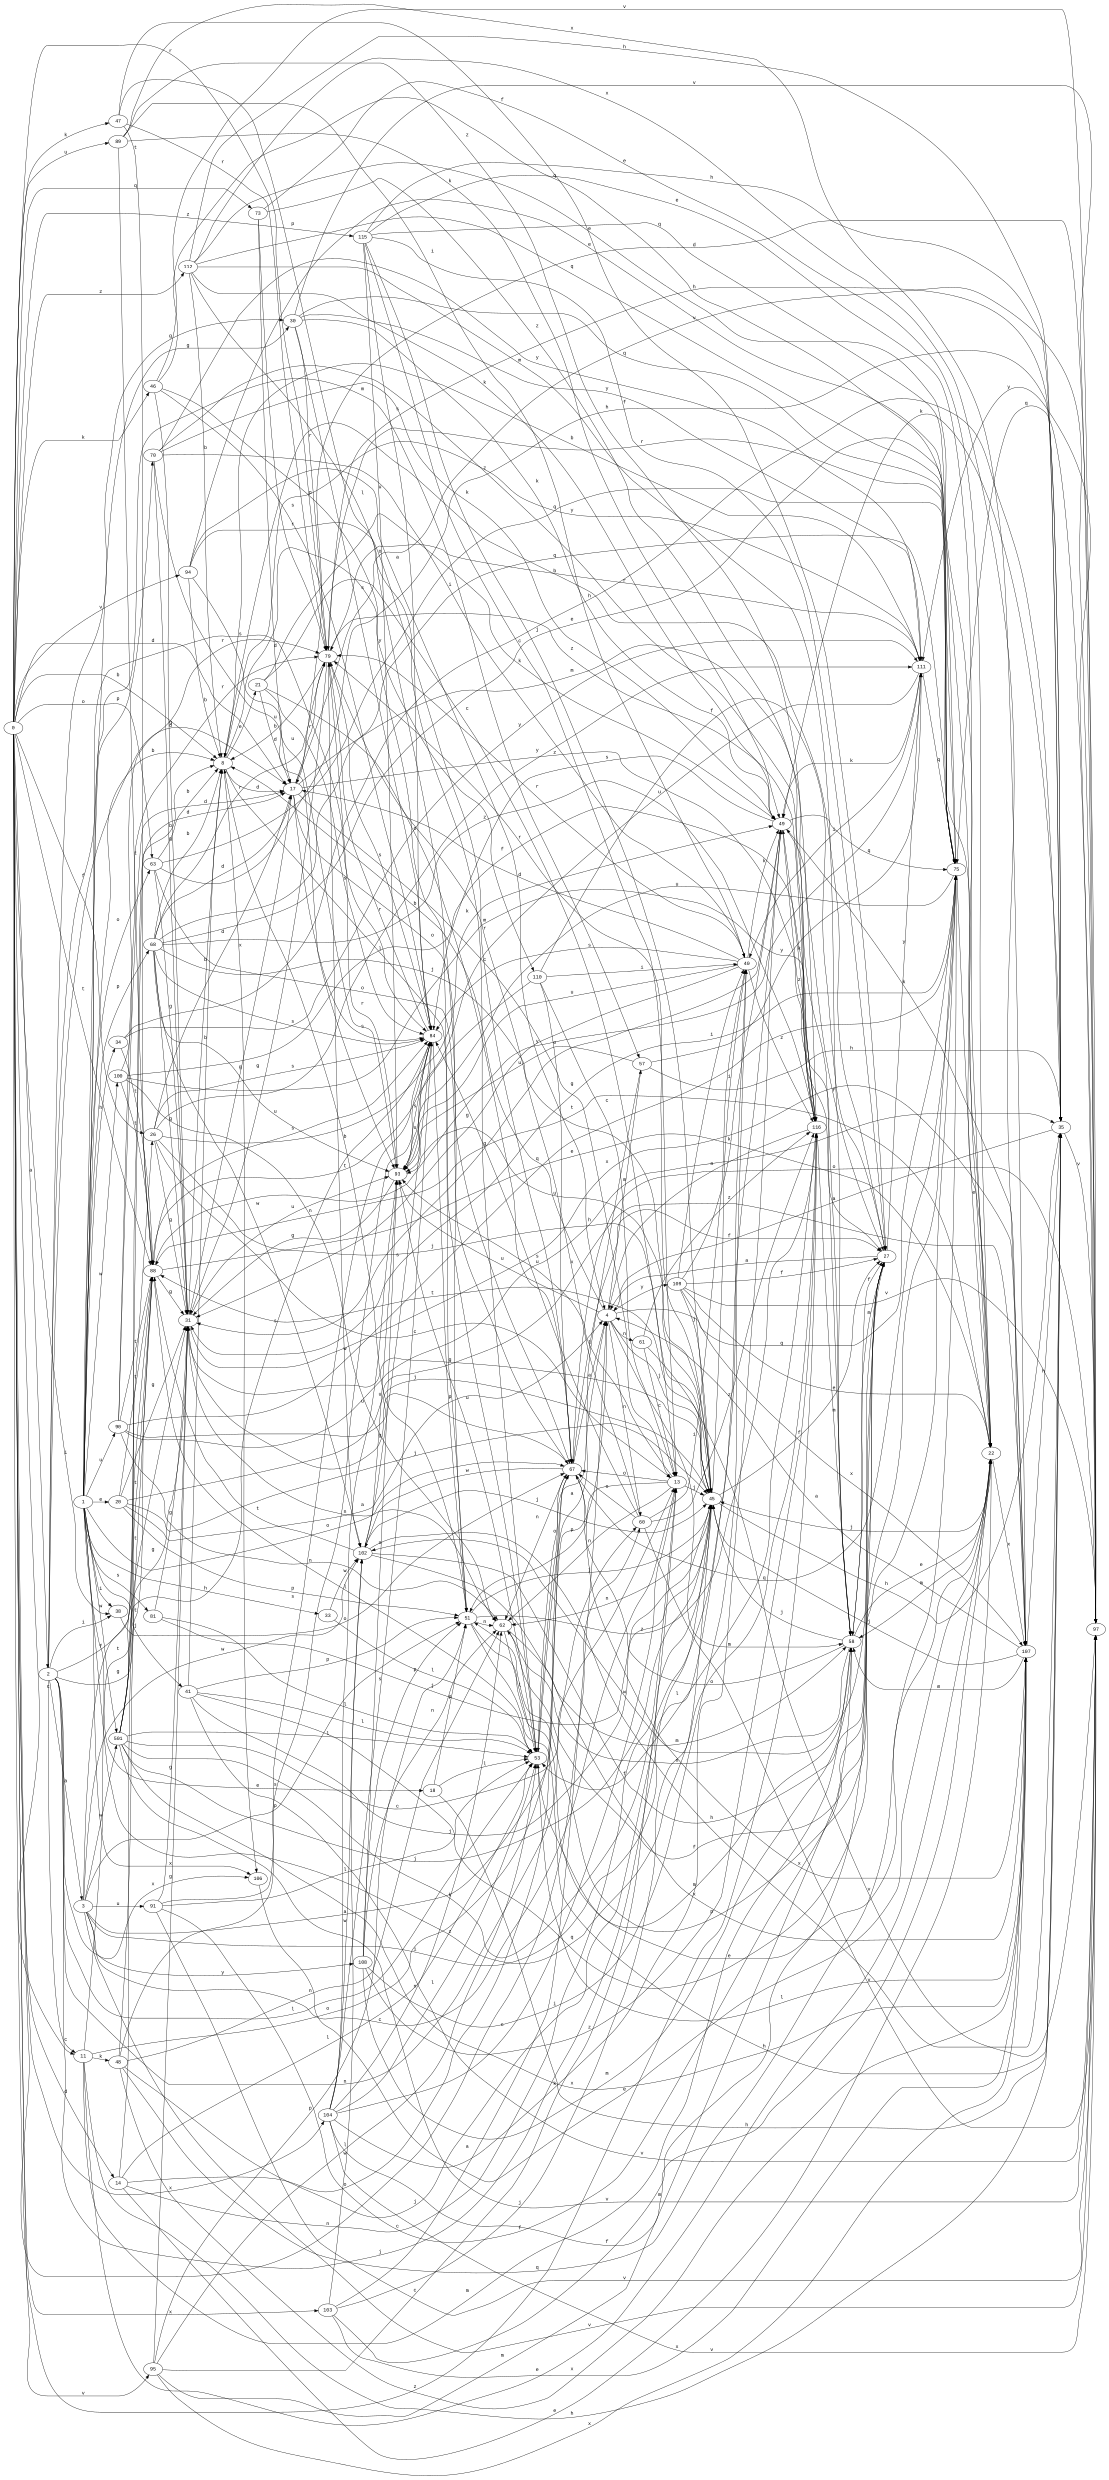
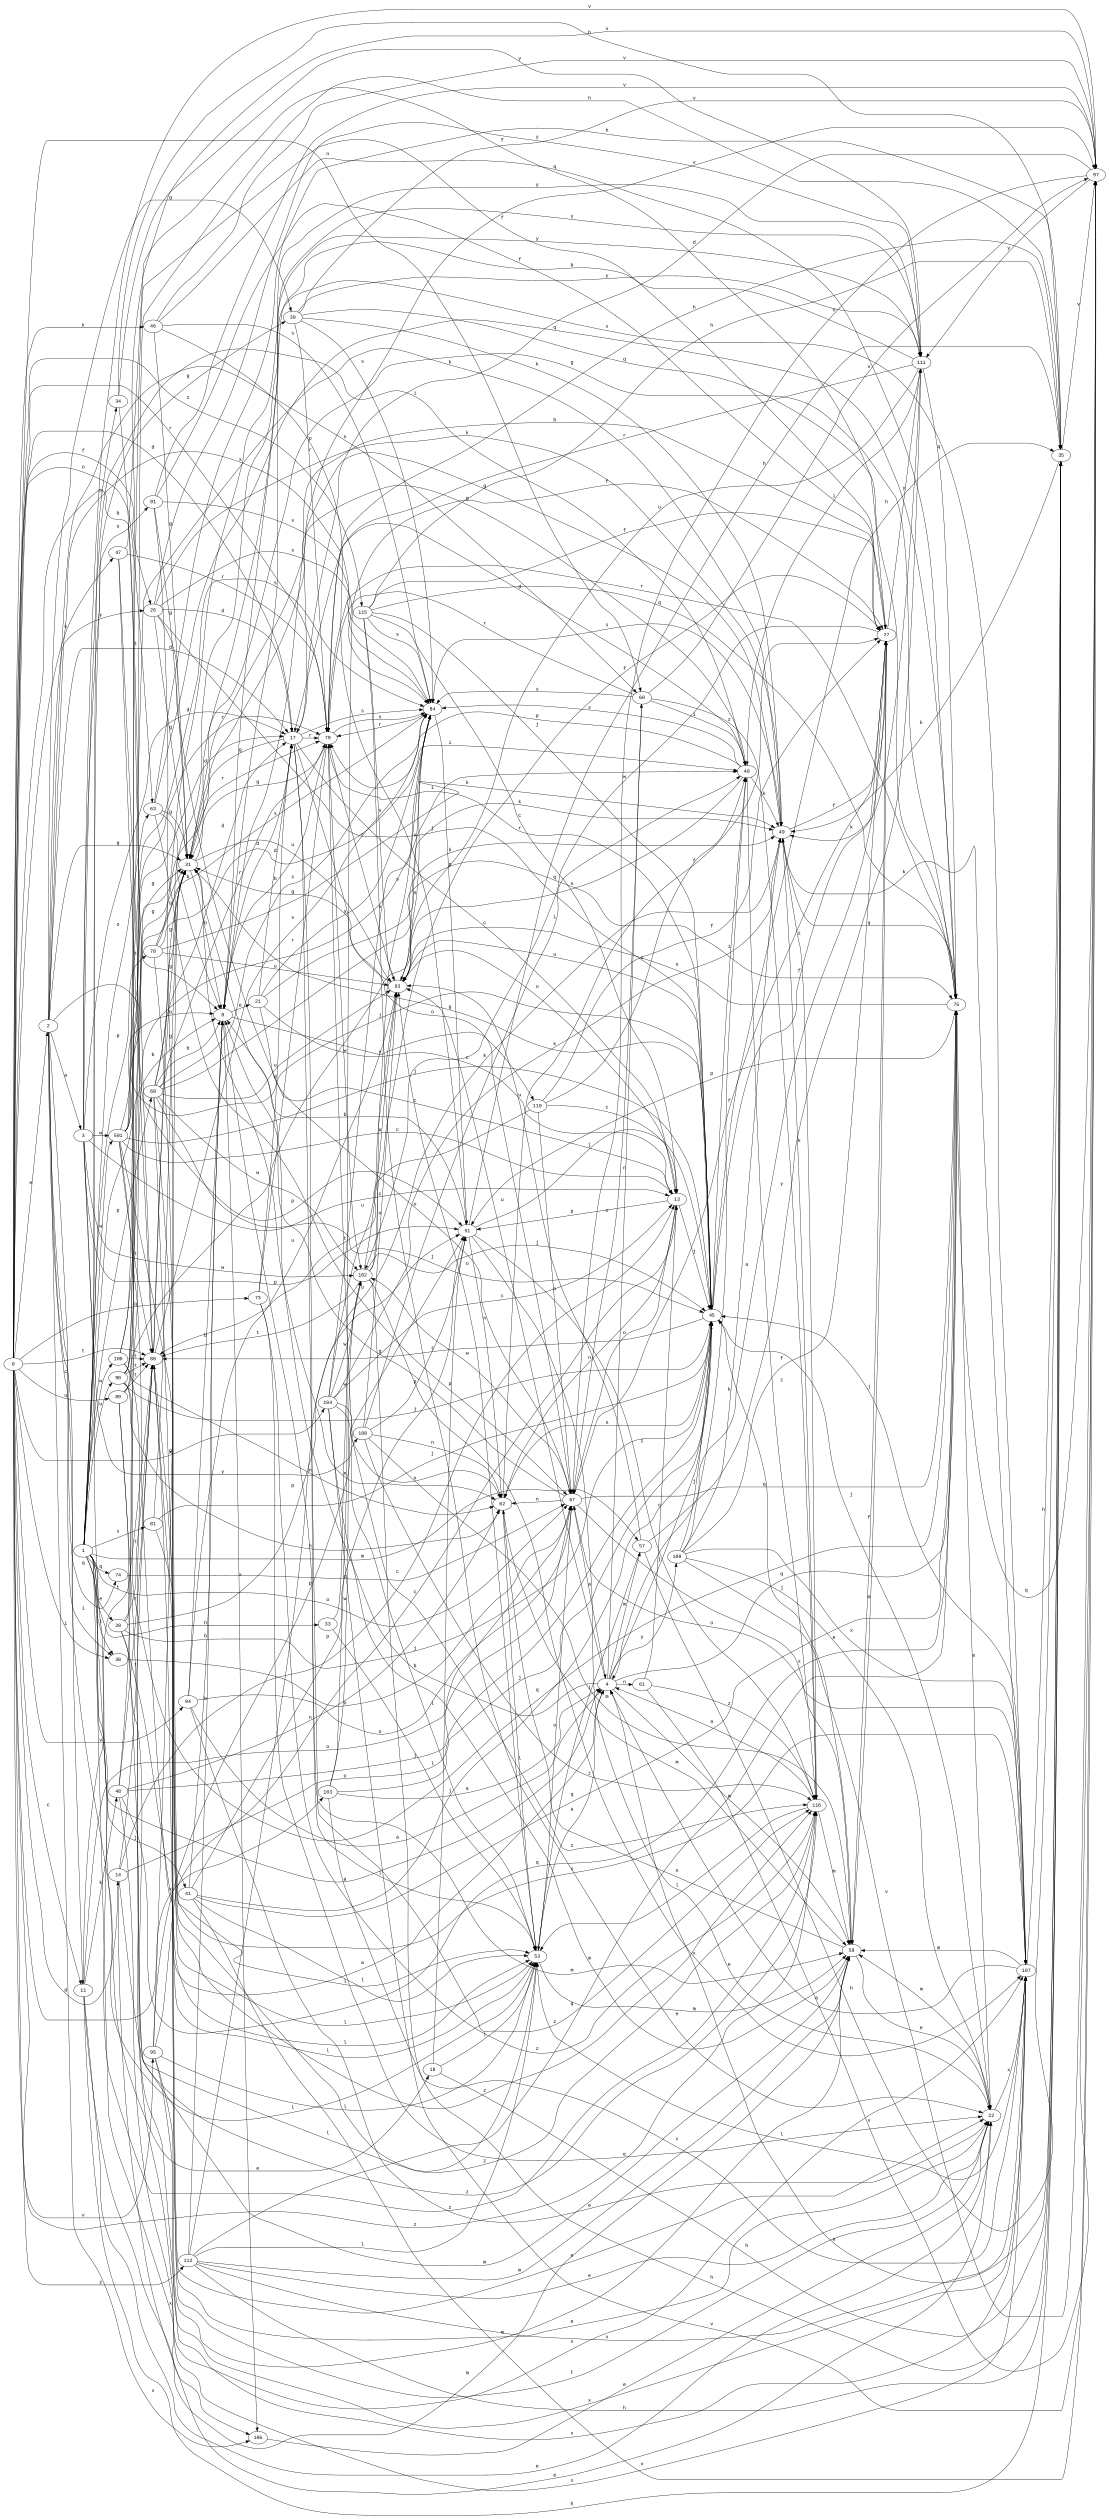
(537, 786) -> (537, 716)
none -> (118, 1575)
(824, 2059) -> (511, 1803)
